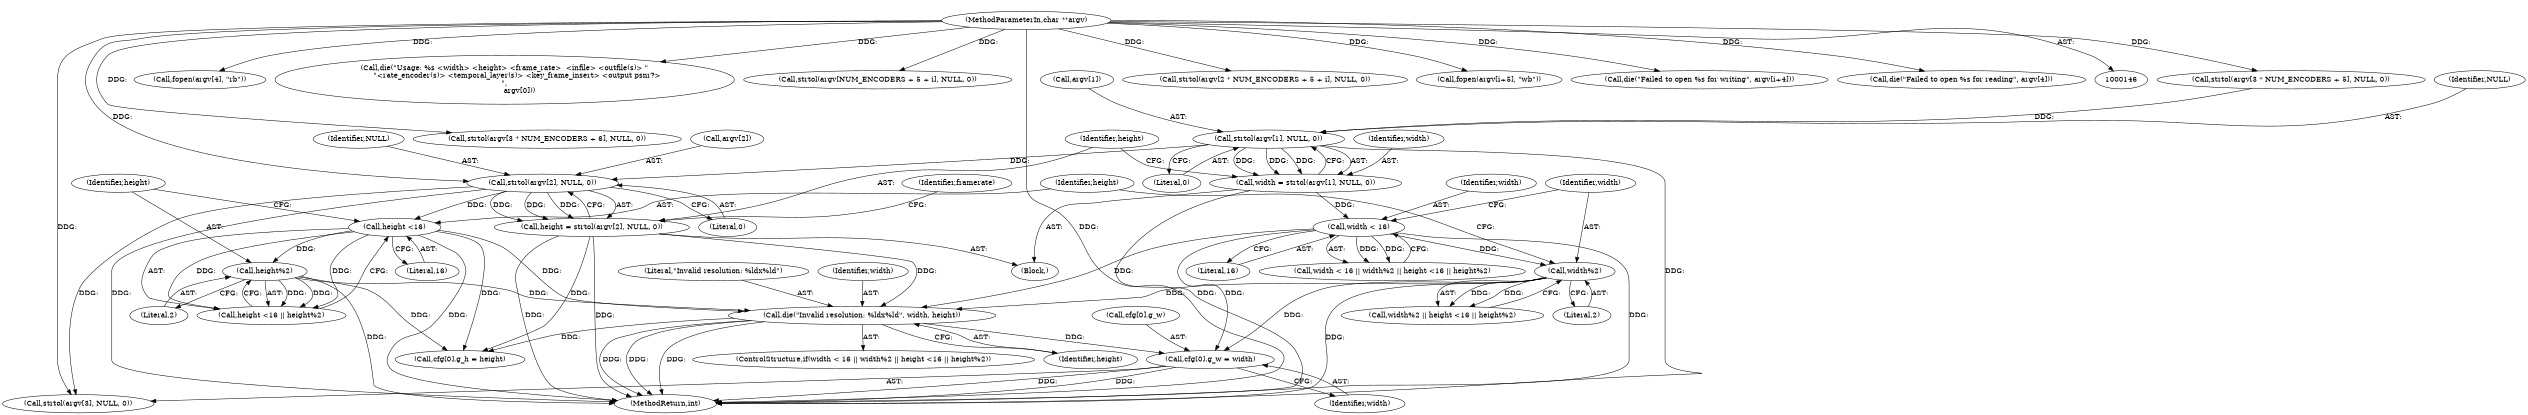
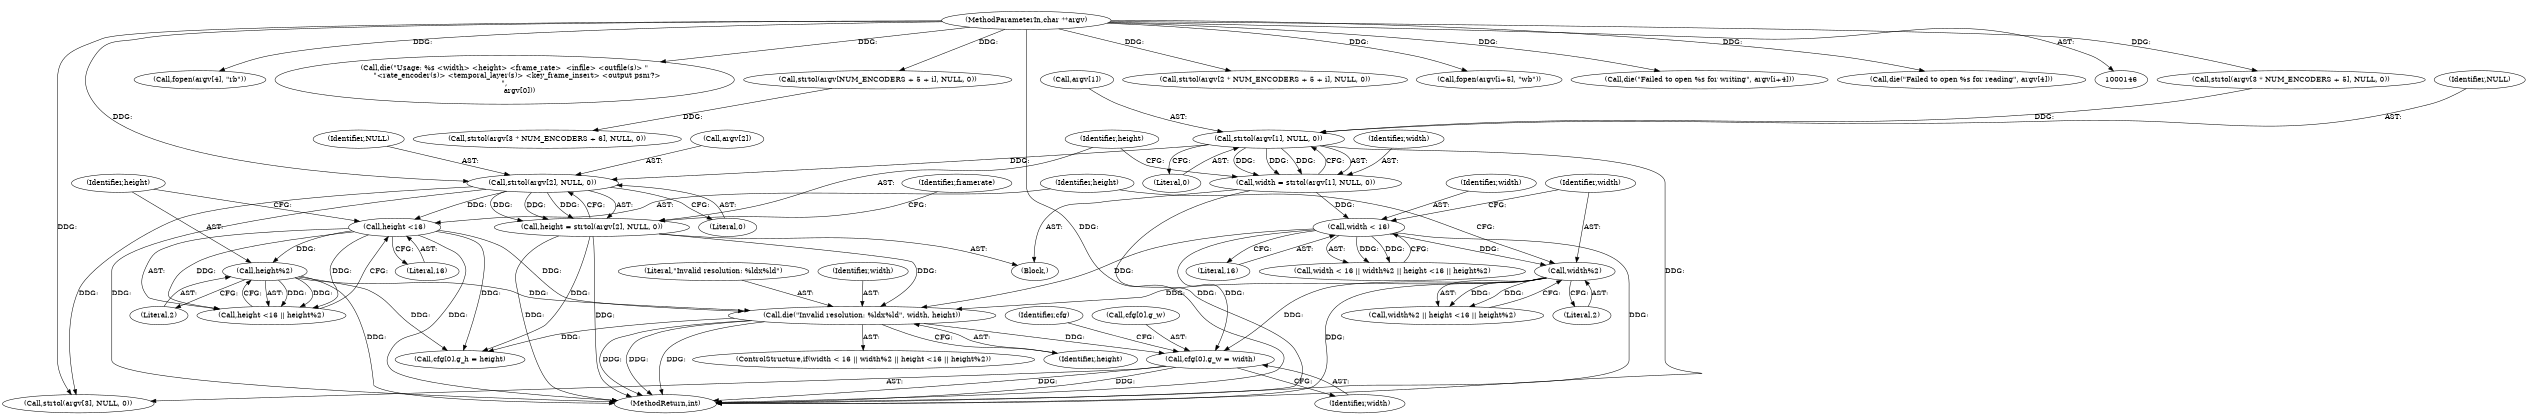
(326, 31) -> (715, 109)
none -> (1044, 316)
